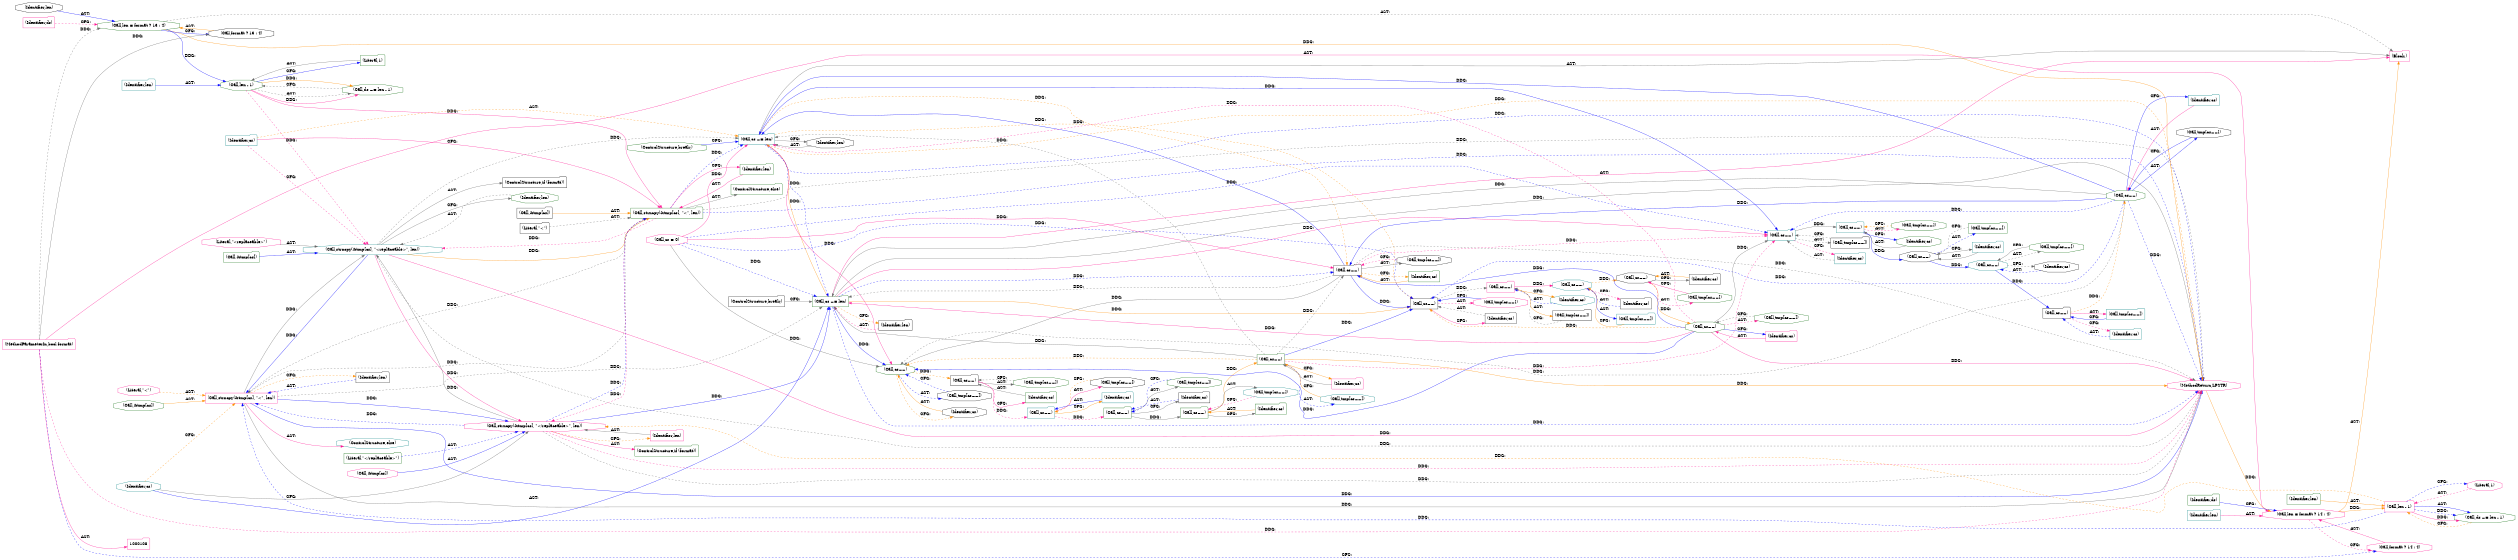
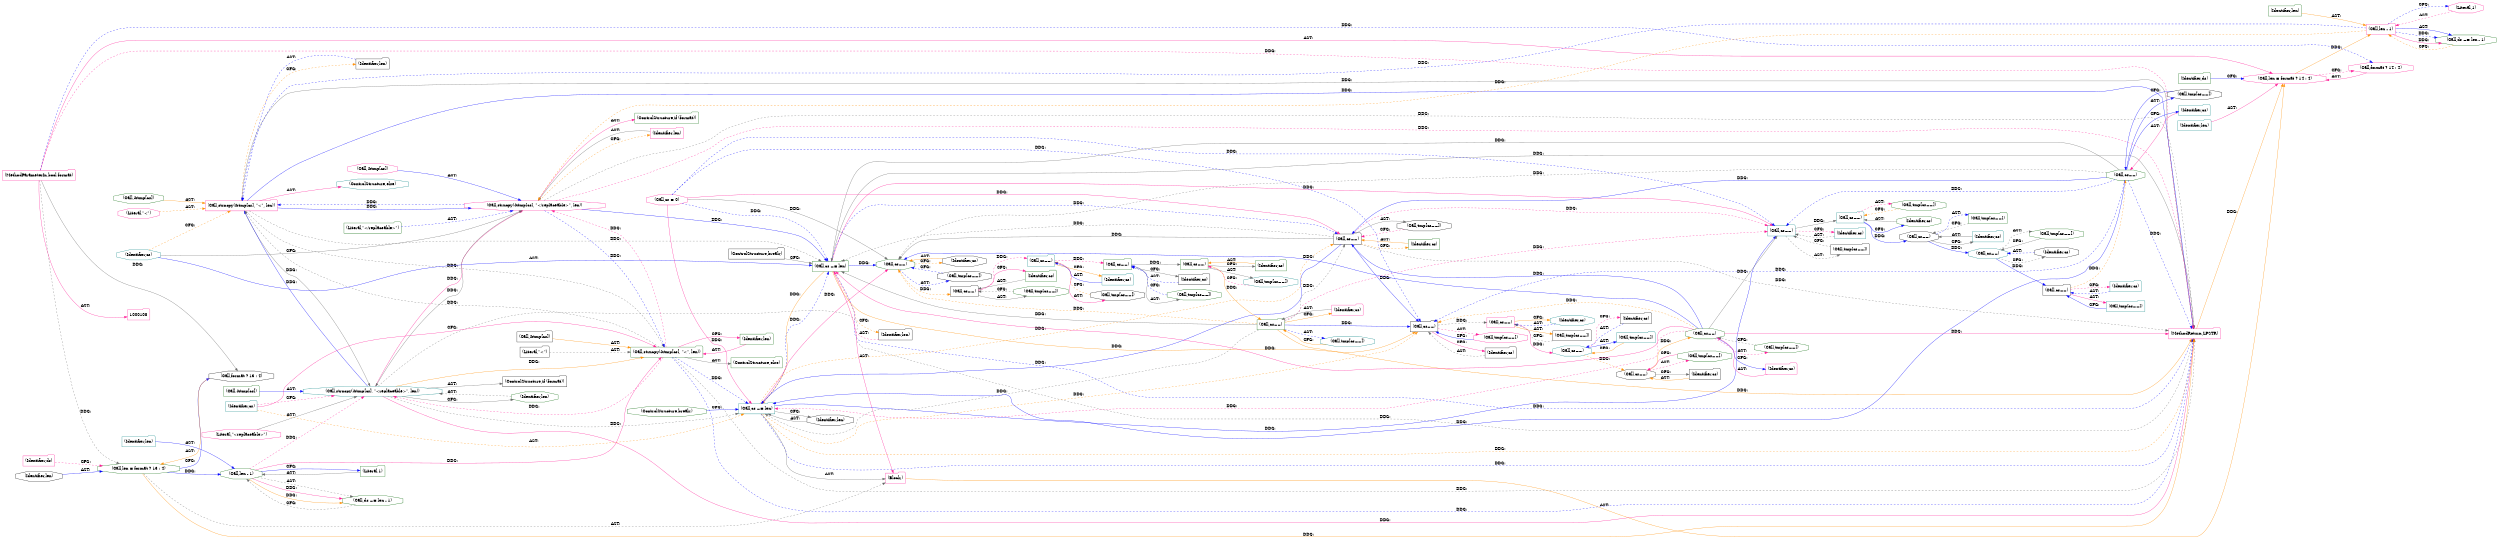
(2377, 290) -> (1779, 537)
(2204, 386) -> (2194, 334)
(1347, 555) -> (1347, 25)
